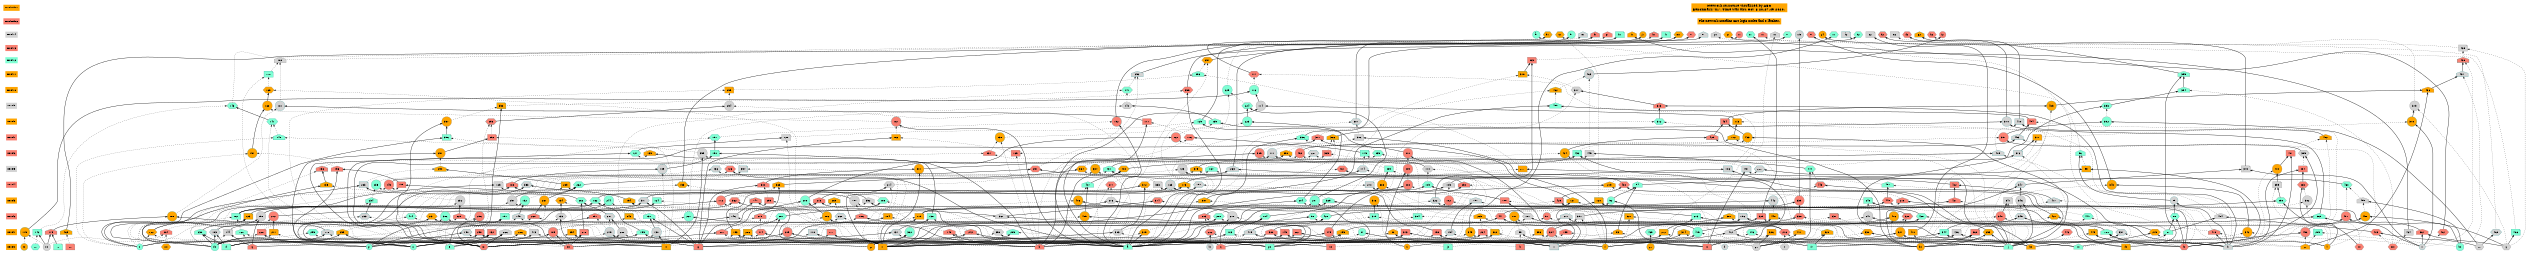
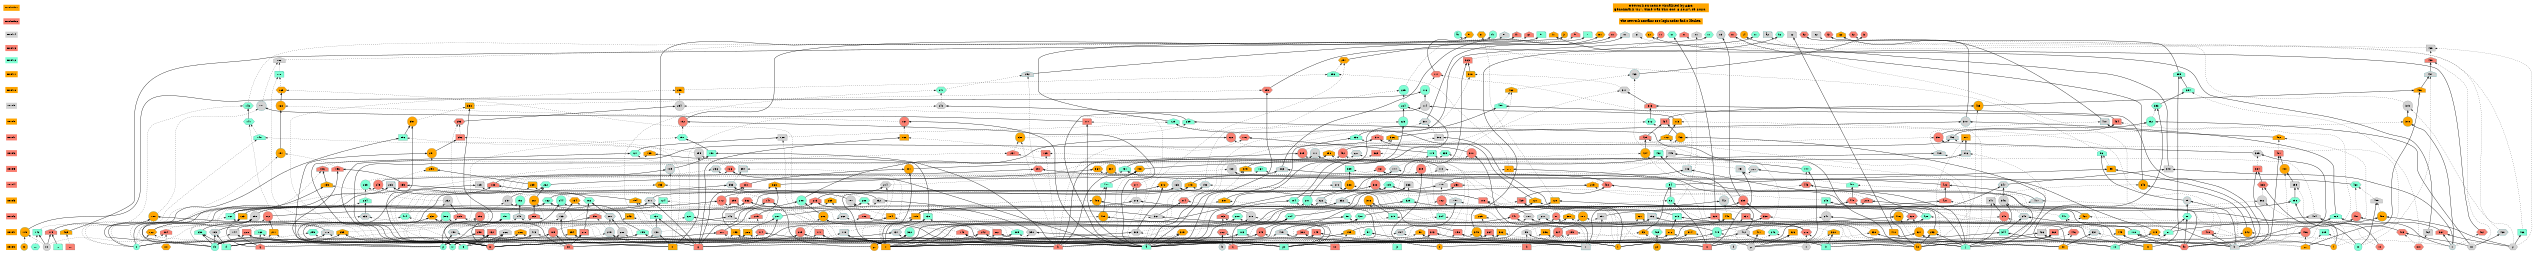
(12, 169) -> (12, 169)
none -> (1342, 201)
